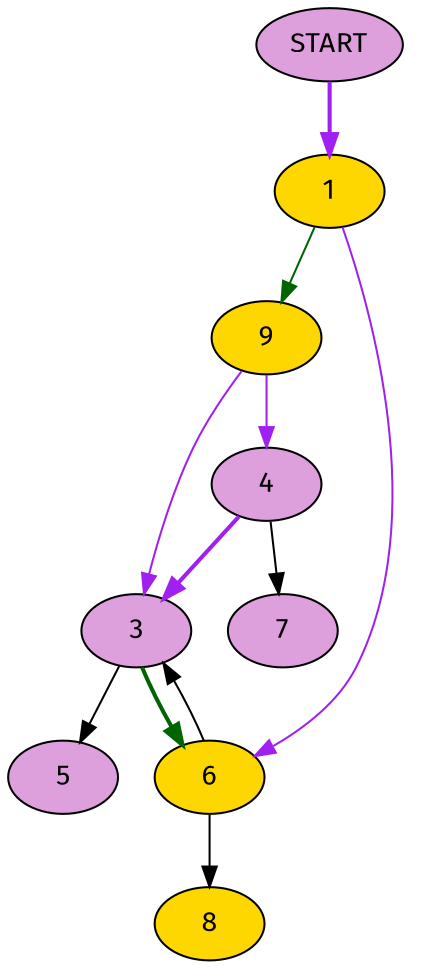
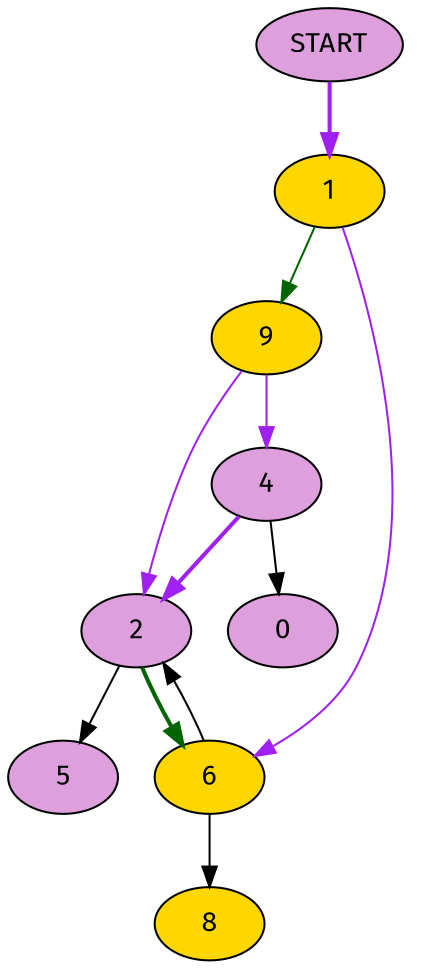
(136, 631) -> (136, 631)
(283, 631) -> (283, 631)
